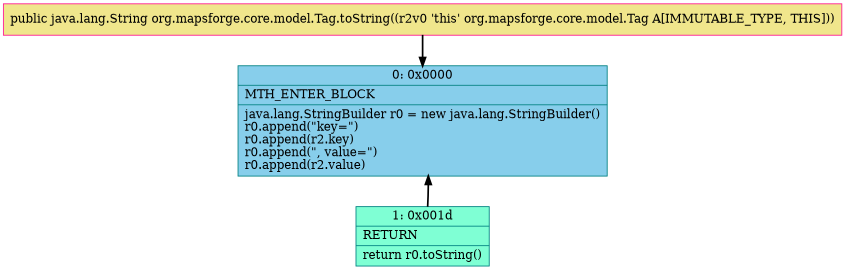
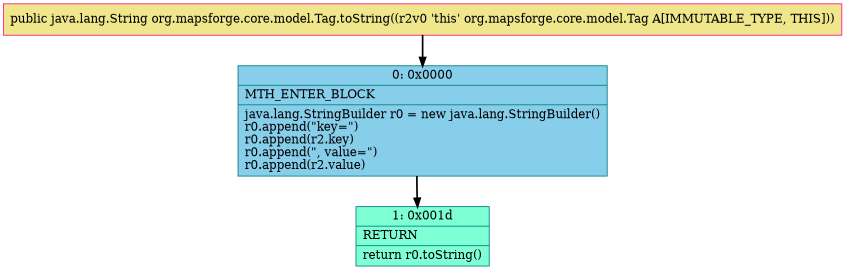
(428, 196) -> (417, 187)
